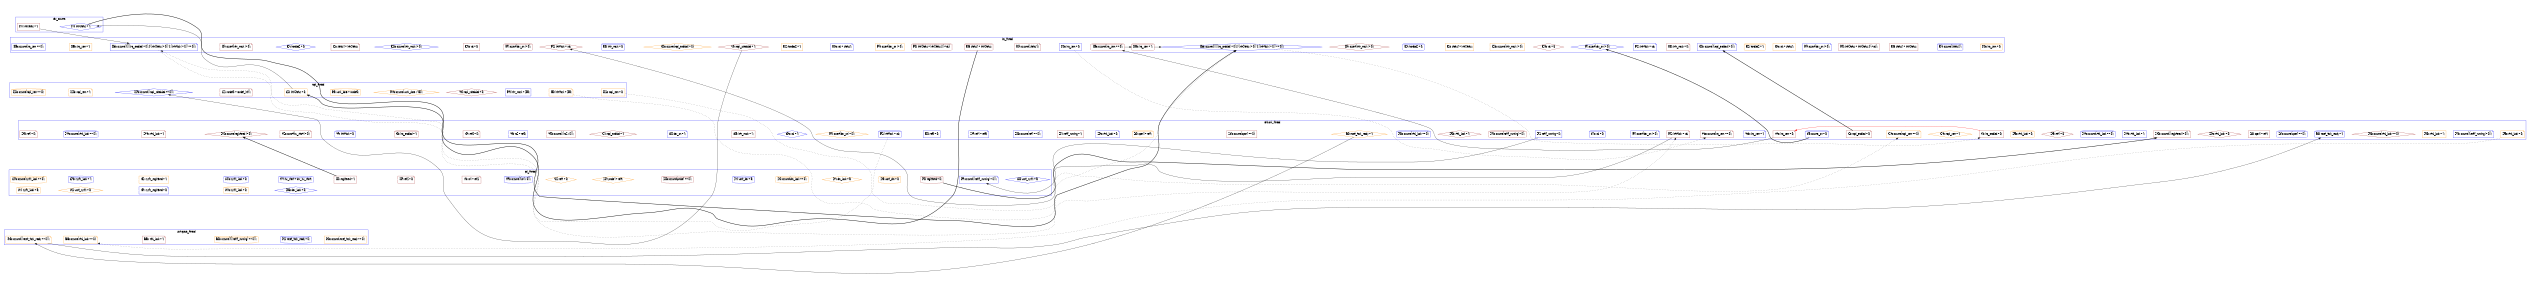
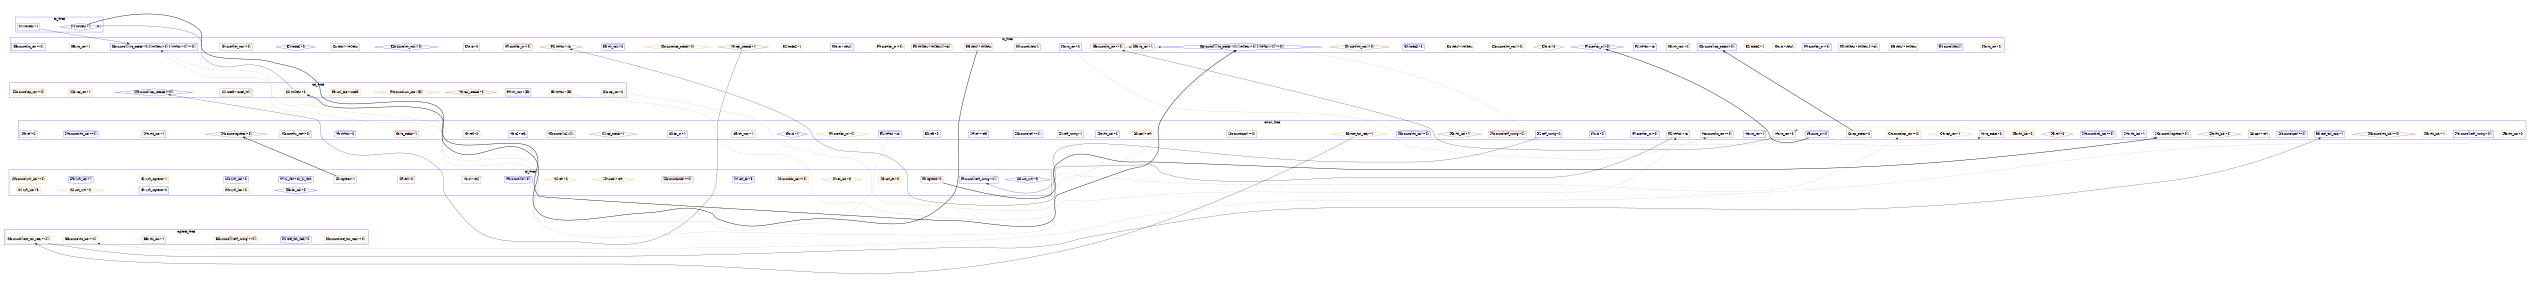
(59, 19) -> (59, 19)
(1888, 127) -> (1888, 127)
(186, 232) -> (186, 232)
